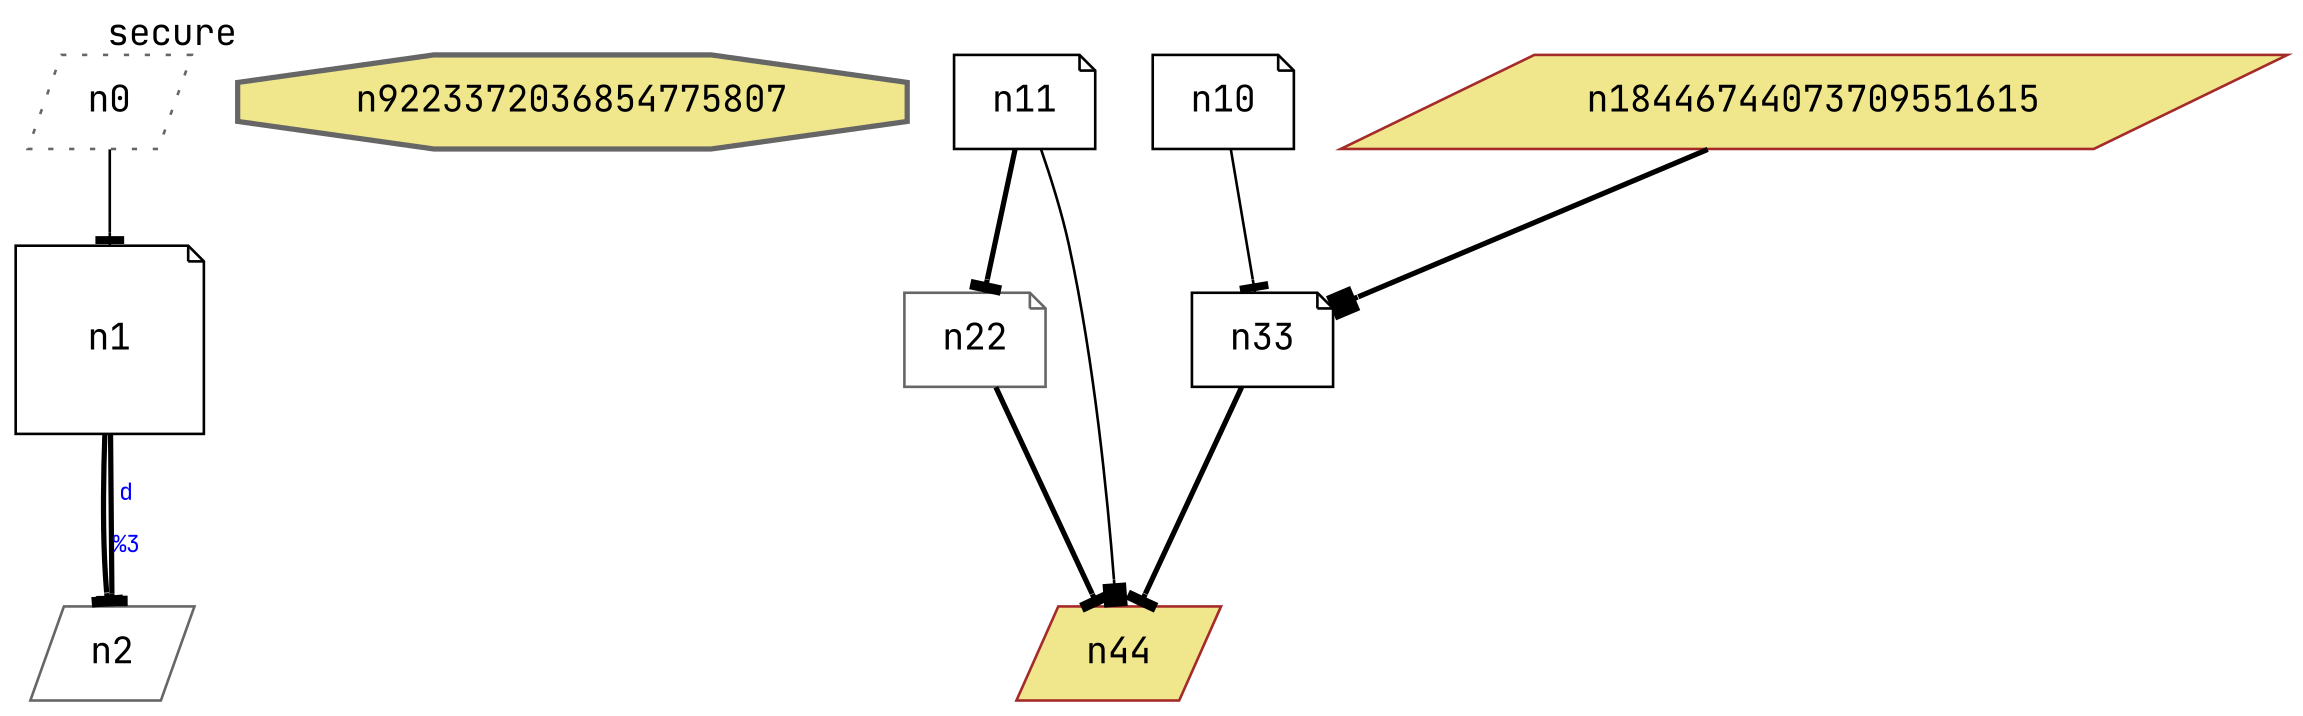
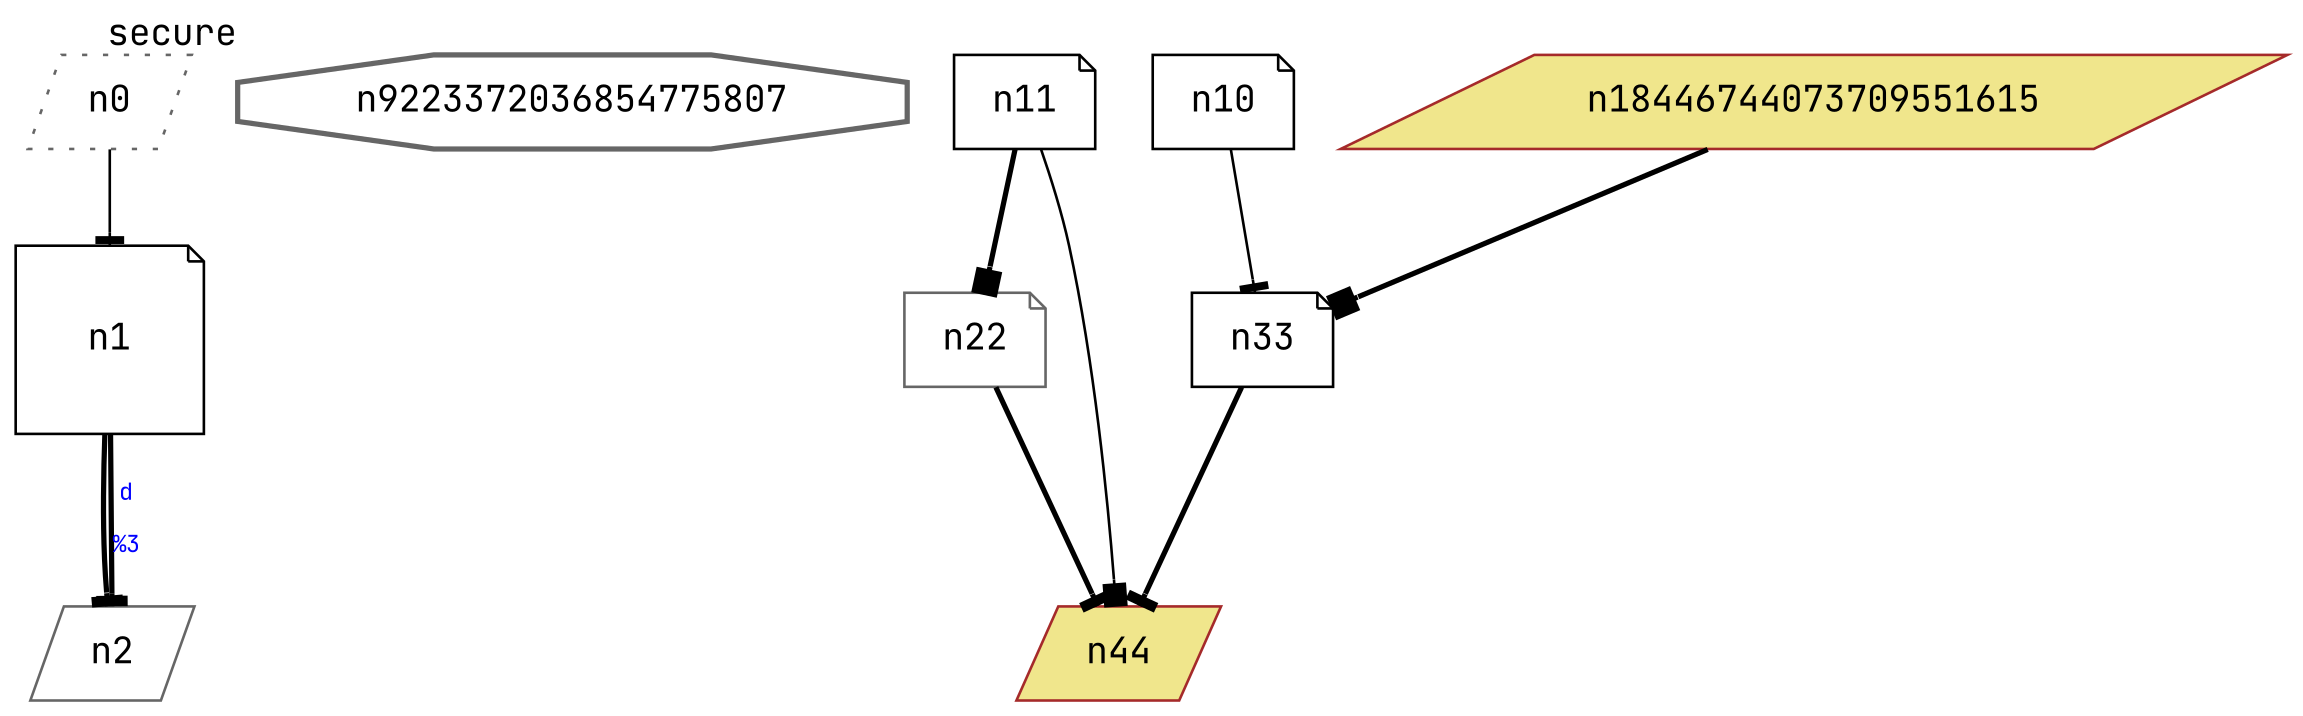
(572, 102) -> (572, 102)
(1001, 214) -> (1003, 208)
